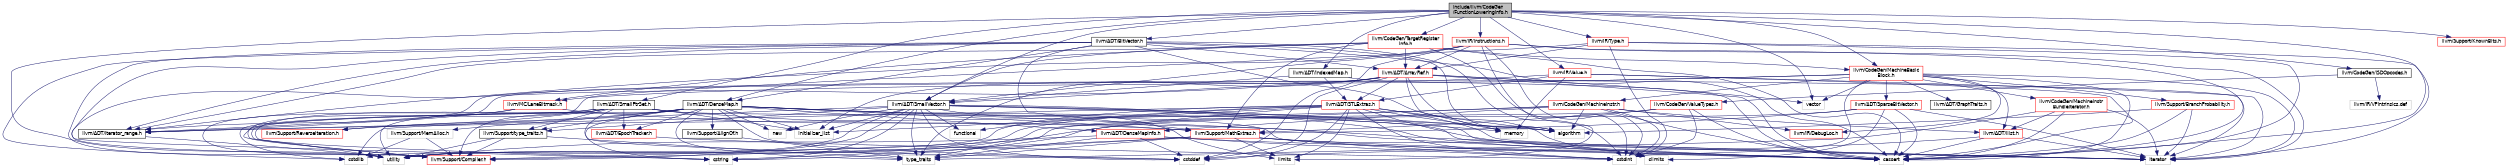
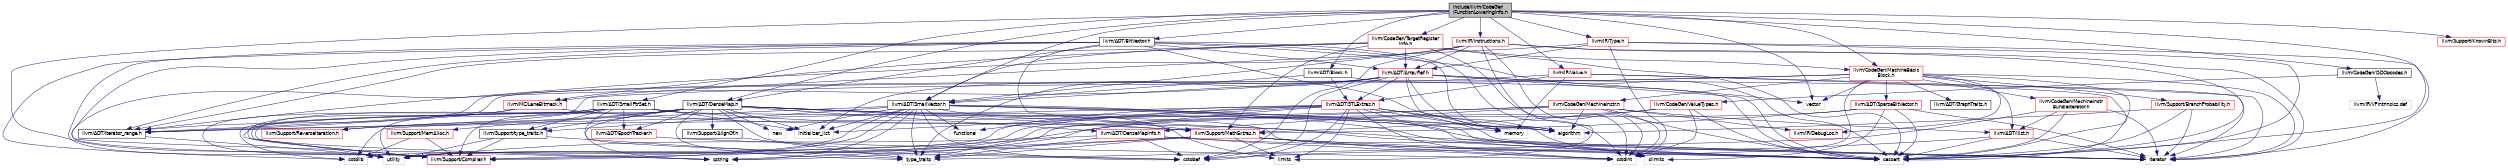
(1320, 73) -> (1328, 73)
(420, 134) -> (420, 134)
